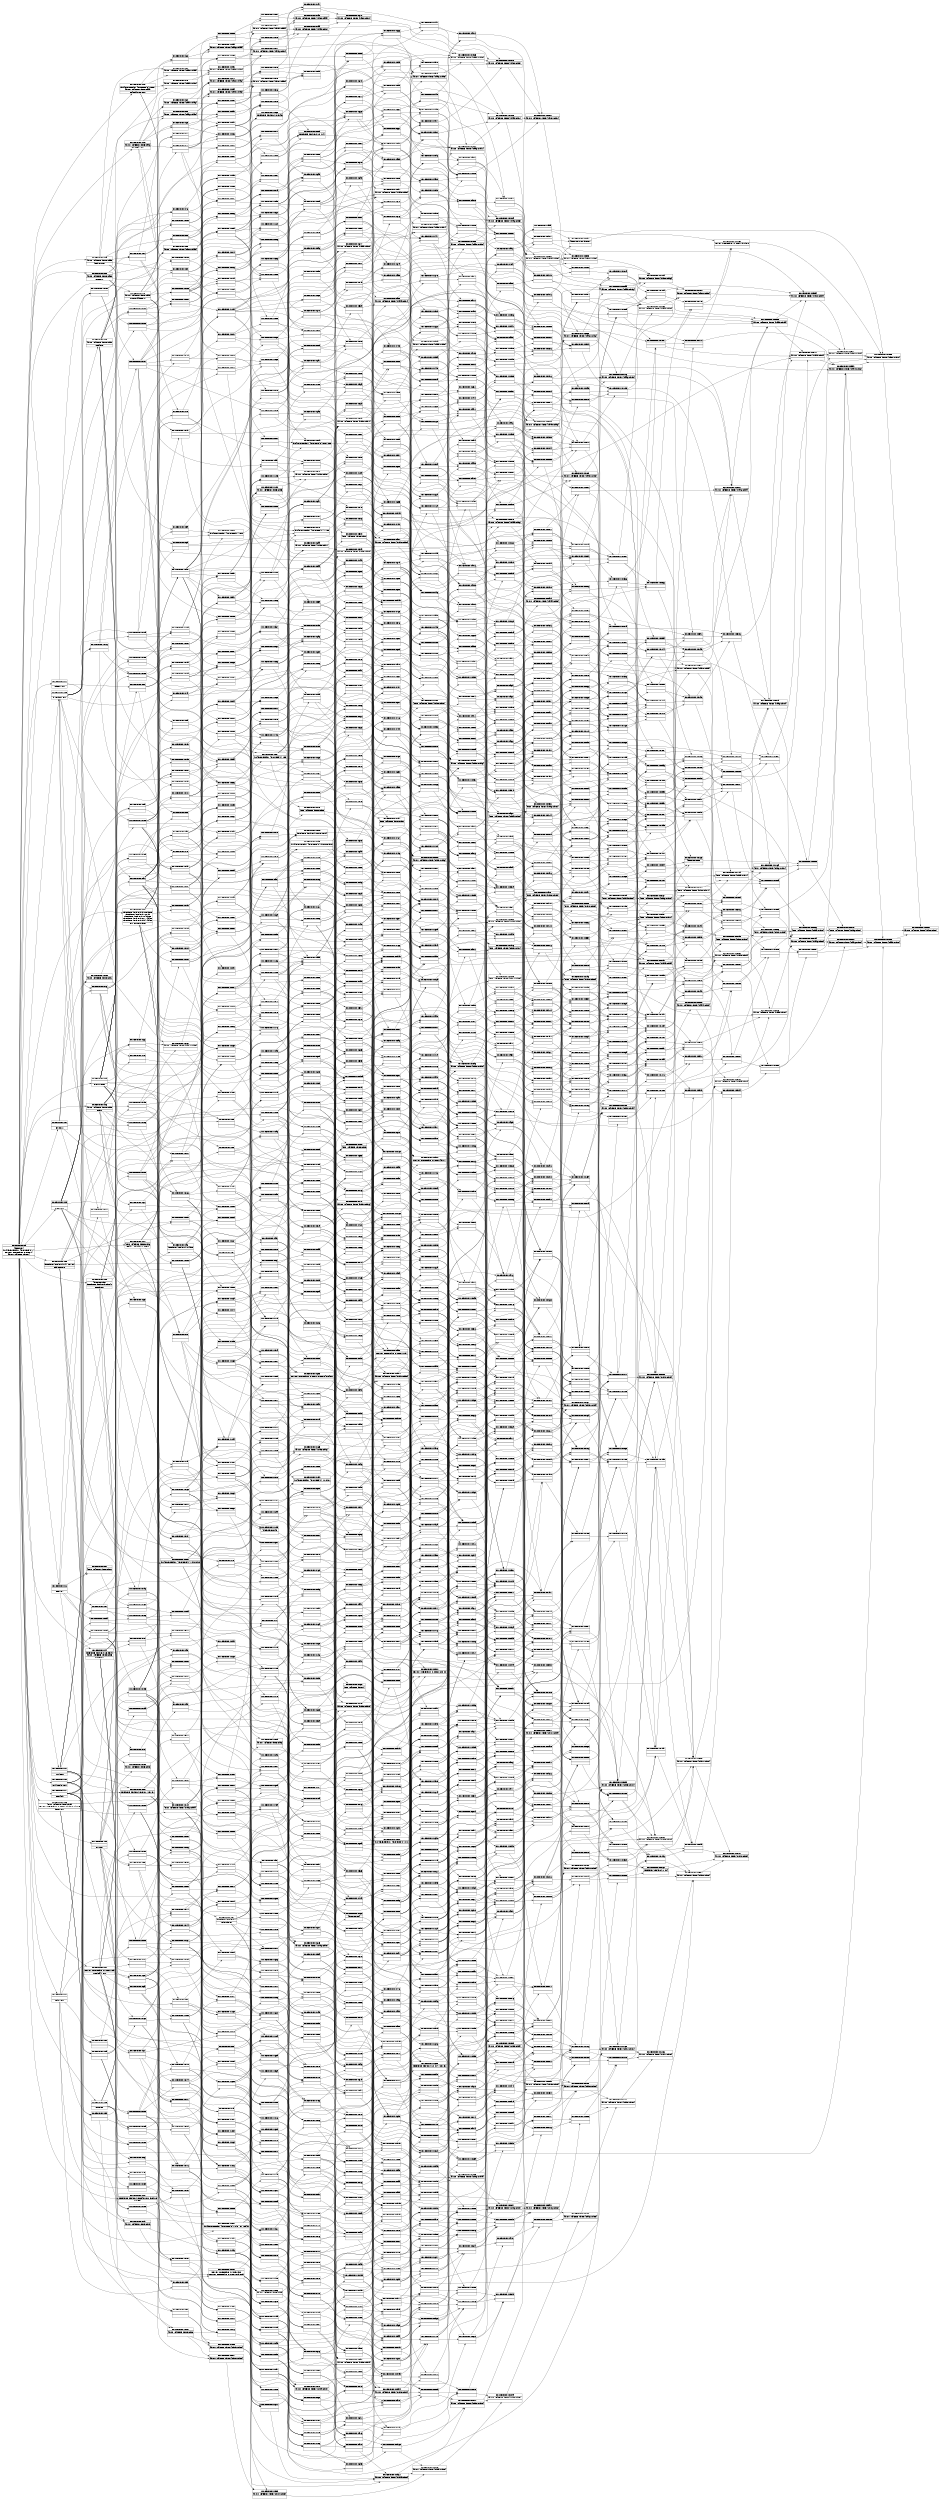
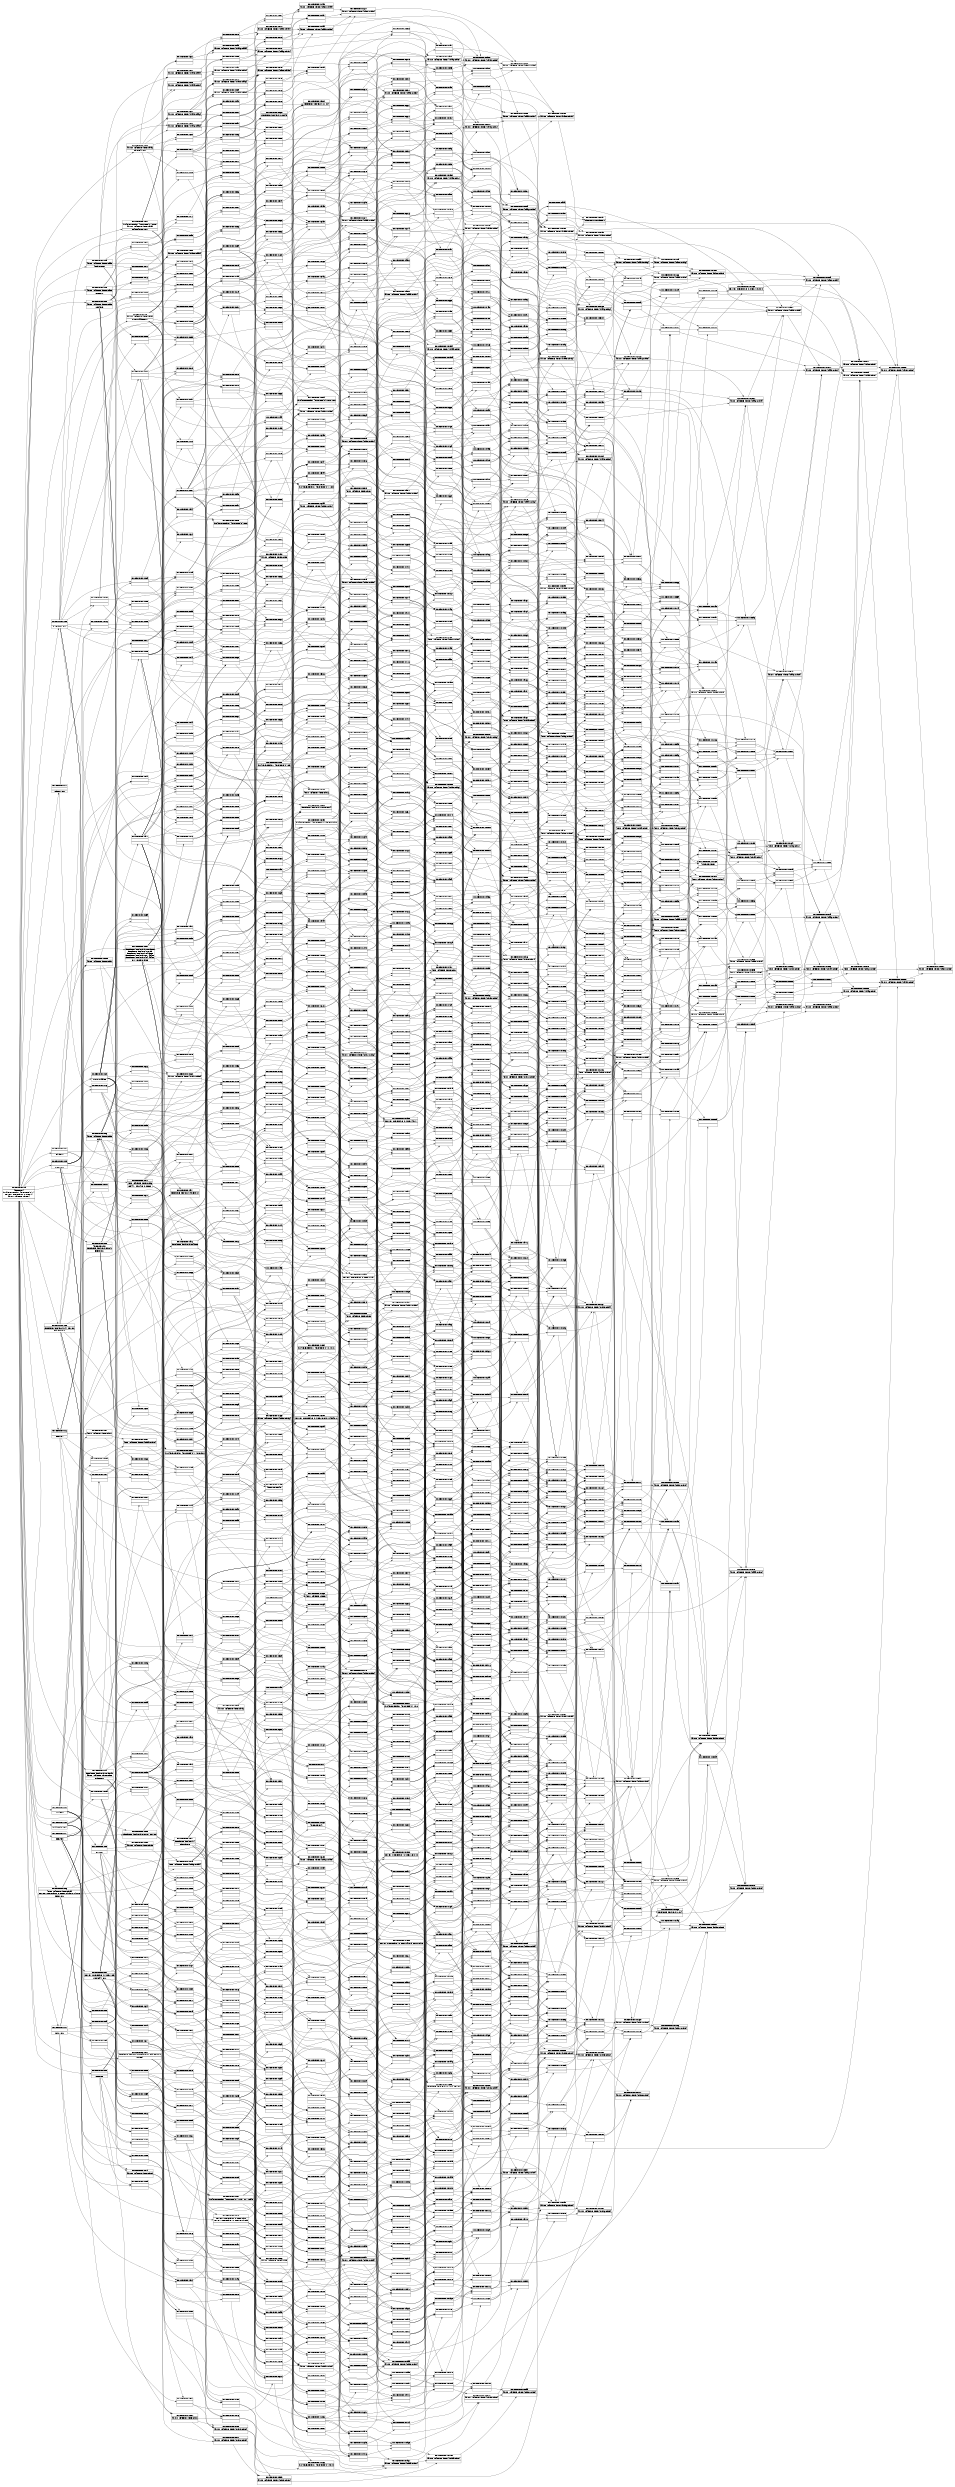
none -> (378, 366)
(312, 810) -> (316, 793)
none -> (805, 877)
none -> (822, 1007)
(99, 1085) -> (99, 1080)
none -> (185, 1193)
none -> (497, 1347)
none -> (140, 1443)
none -> (185, 1638)
none -> (333, 1658)
none -> (401, 1944)
none -> (386, 2051)
(138, 2198) -> (140, 2055)
none -> (316, 2465)
